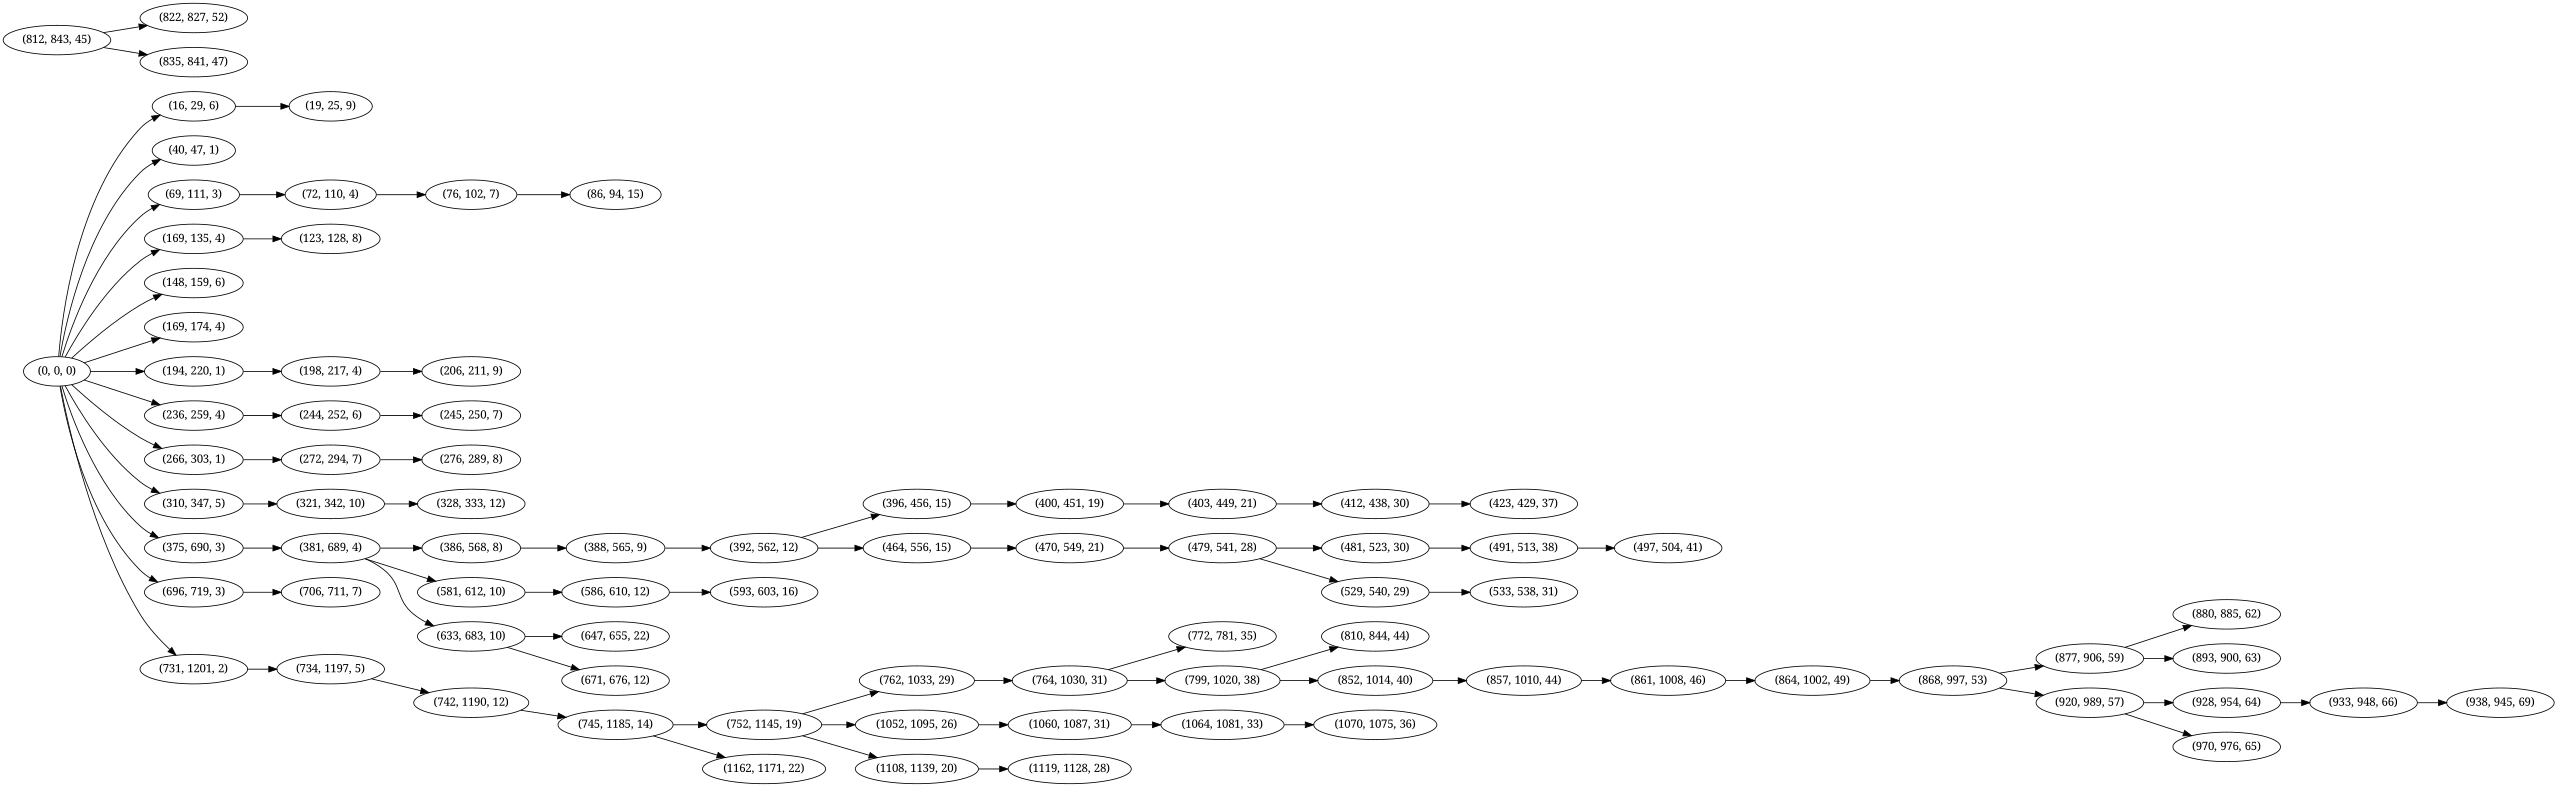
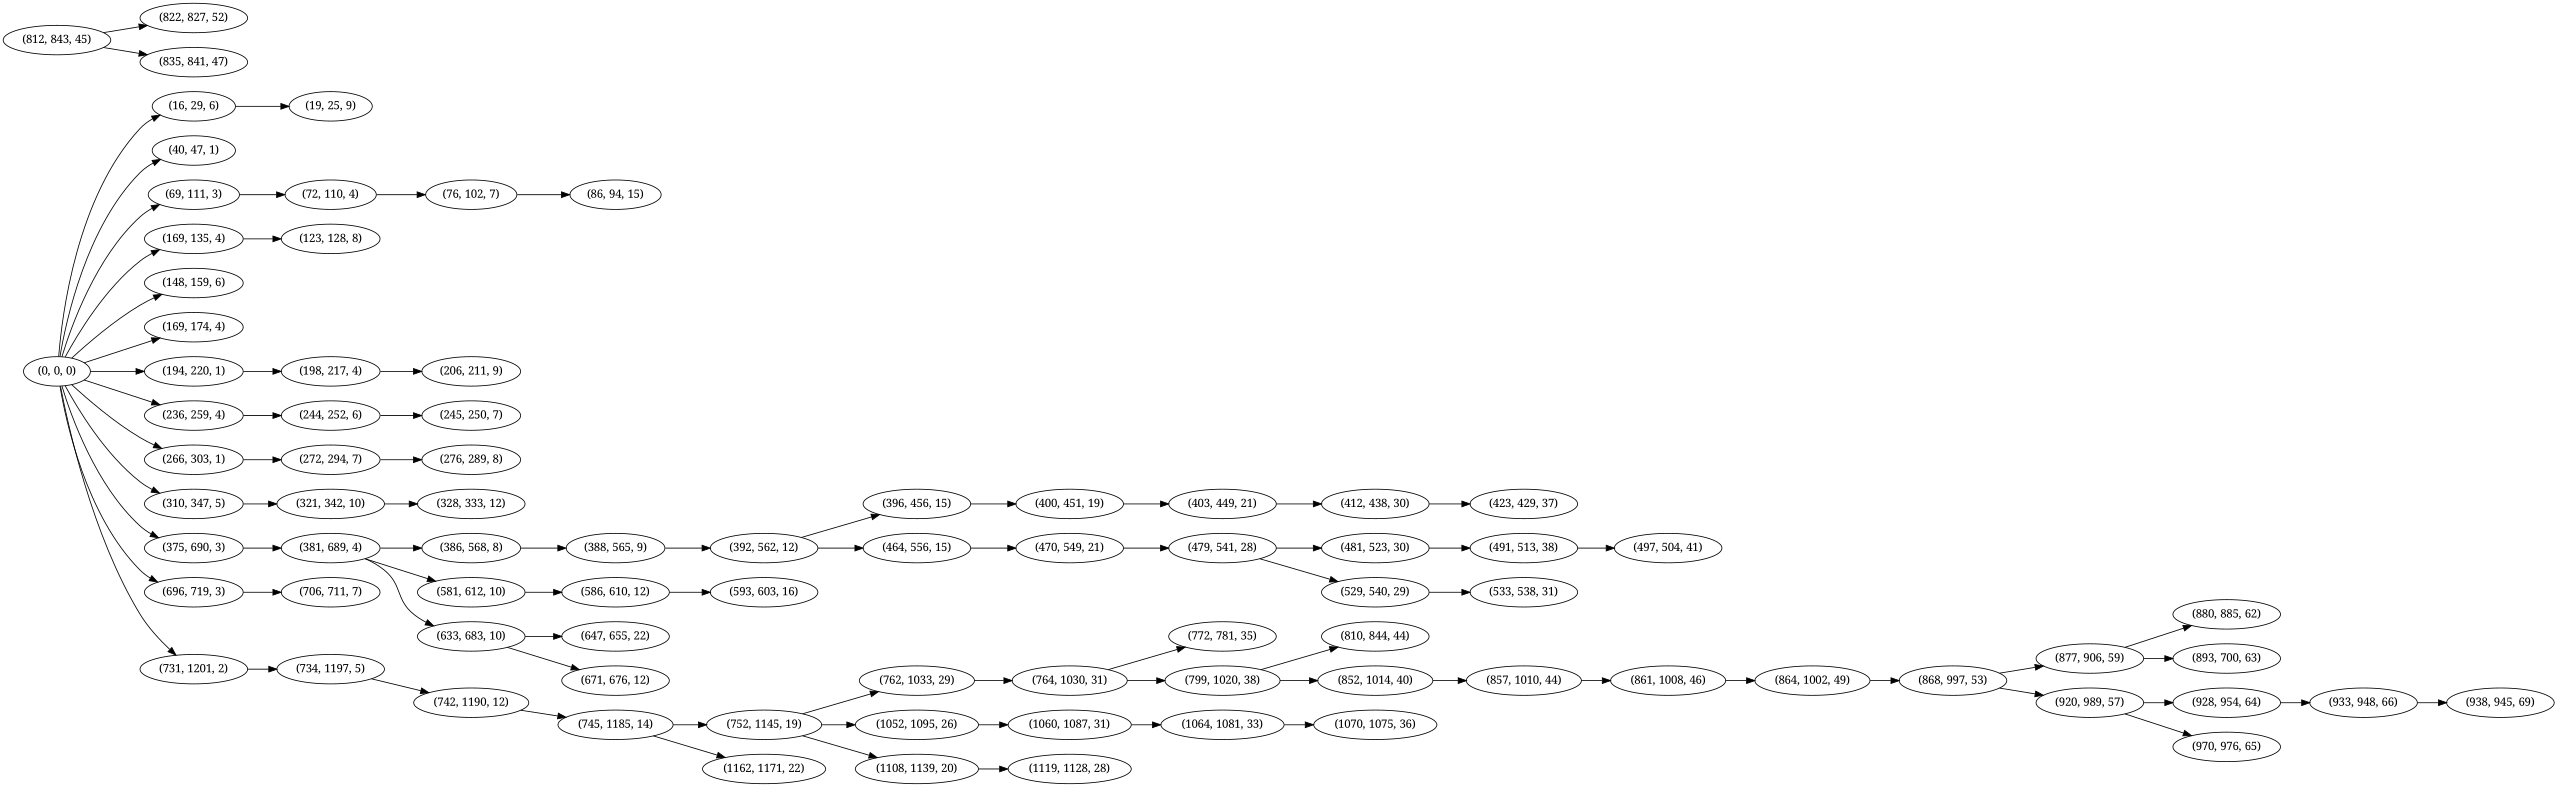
(2227, 659) -> (2227, 659)
